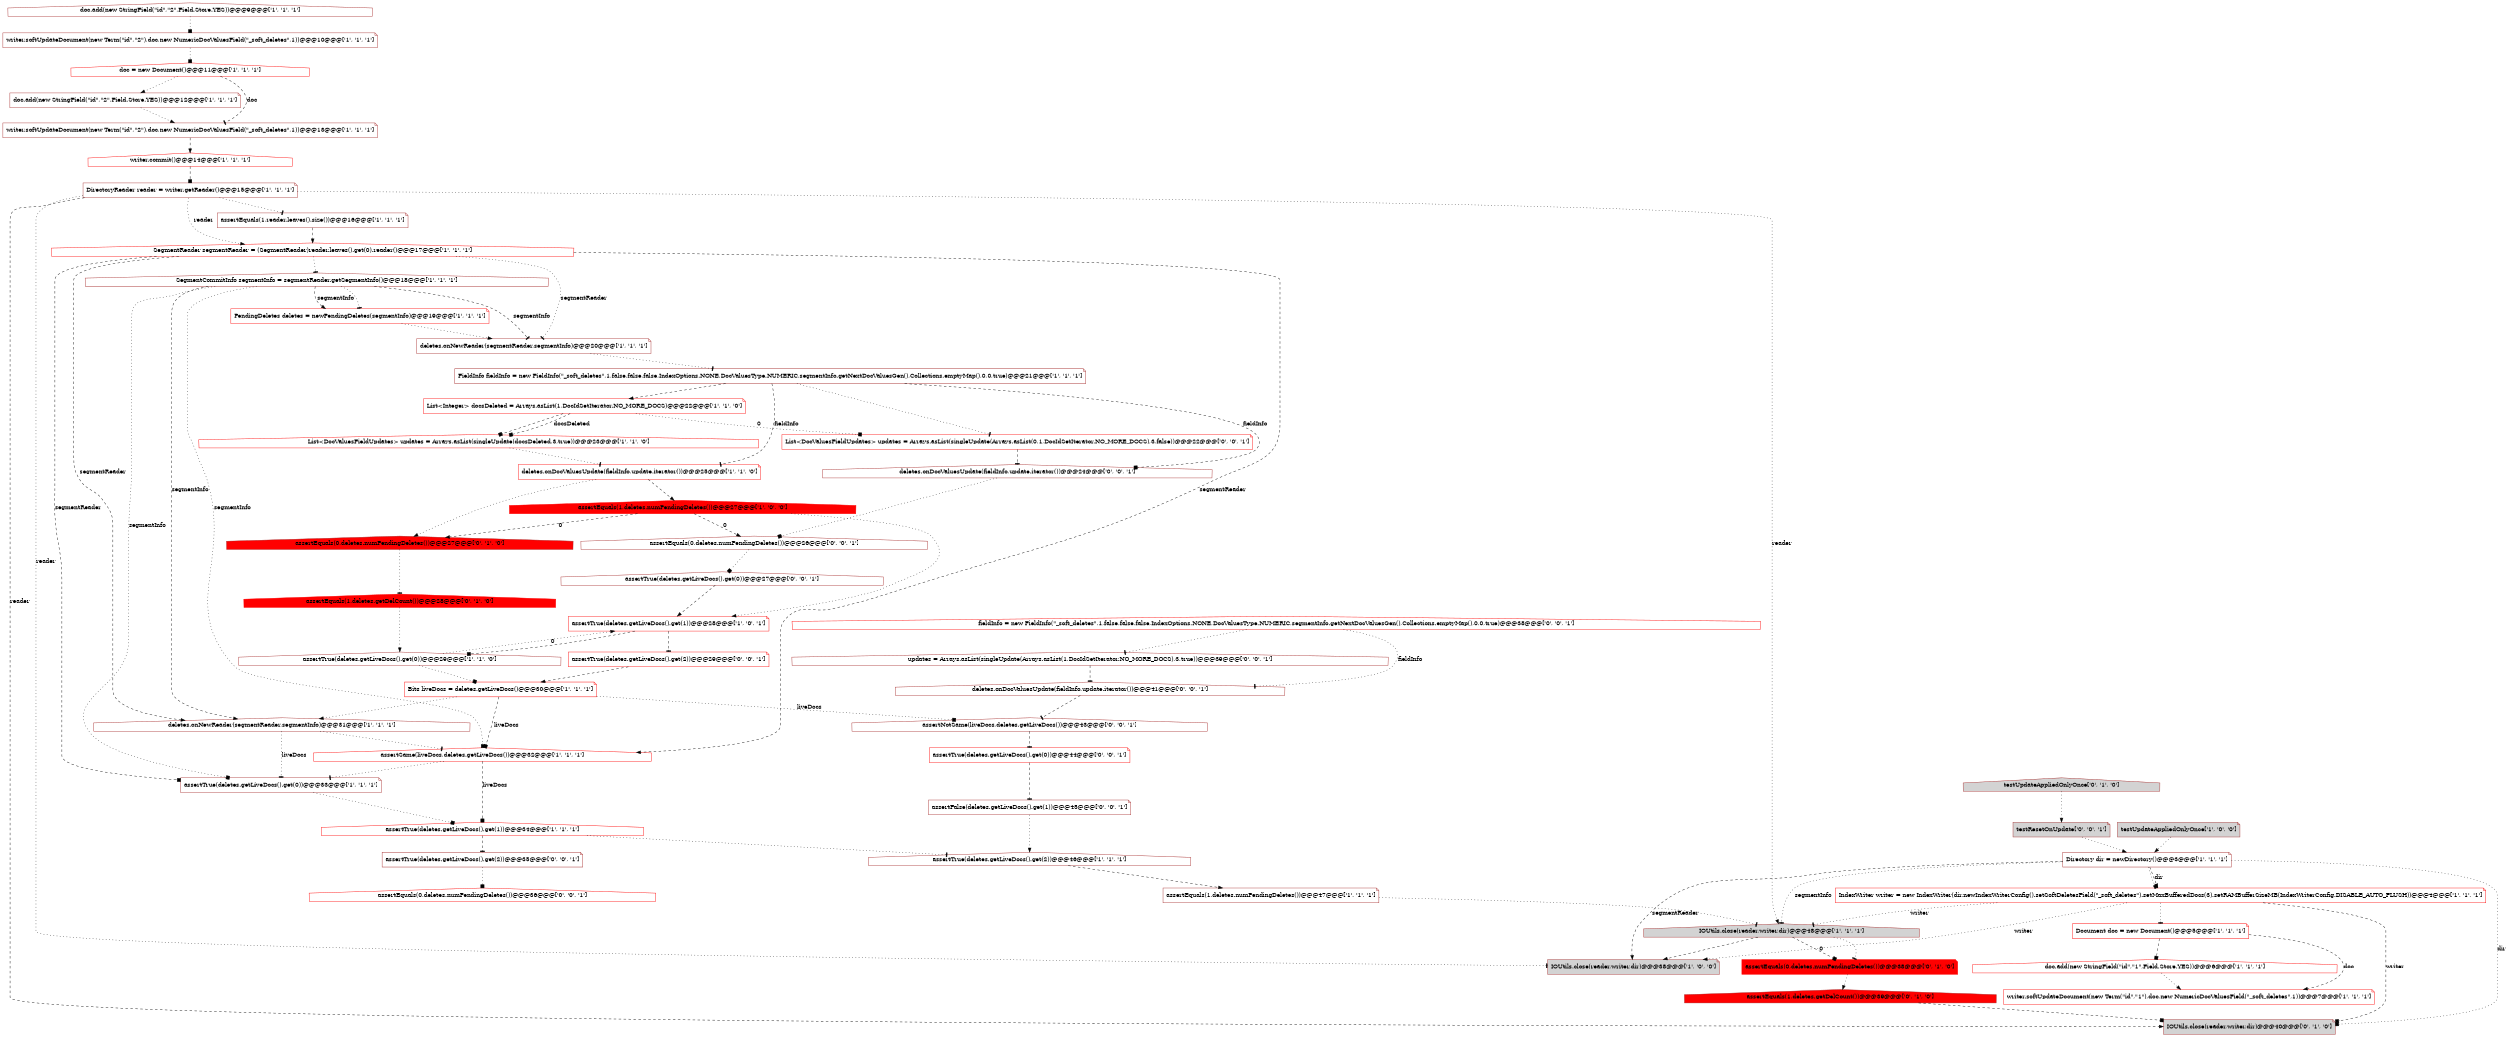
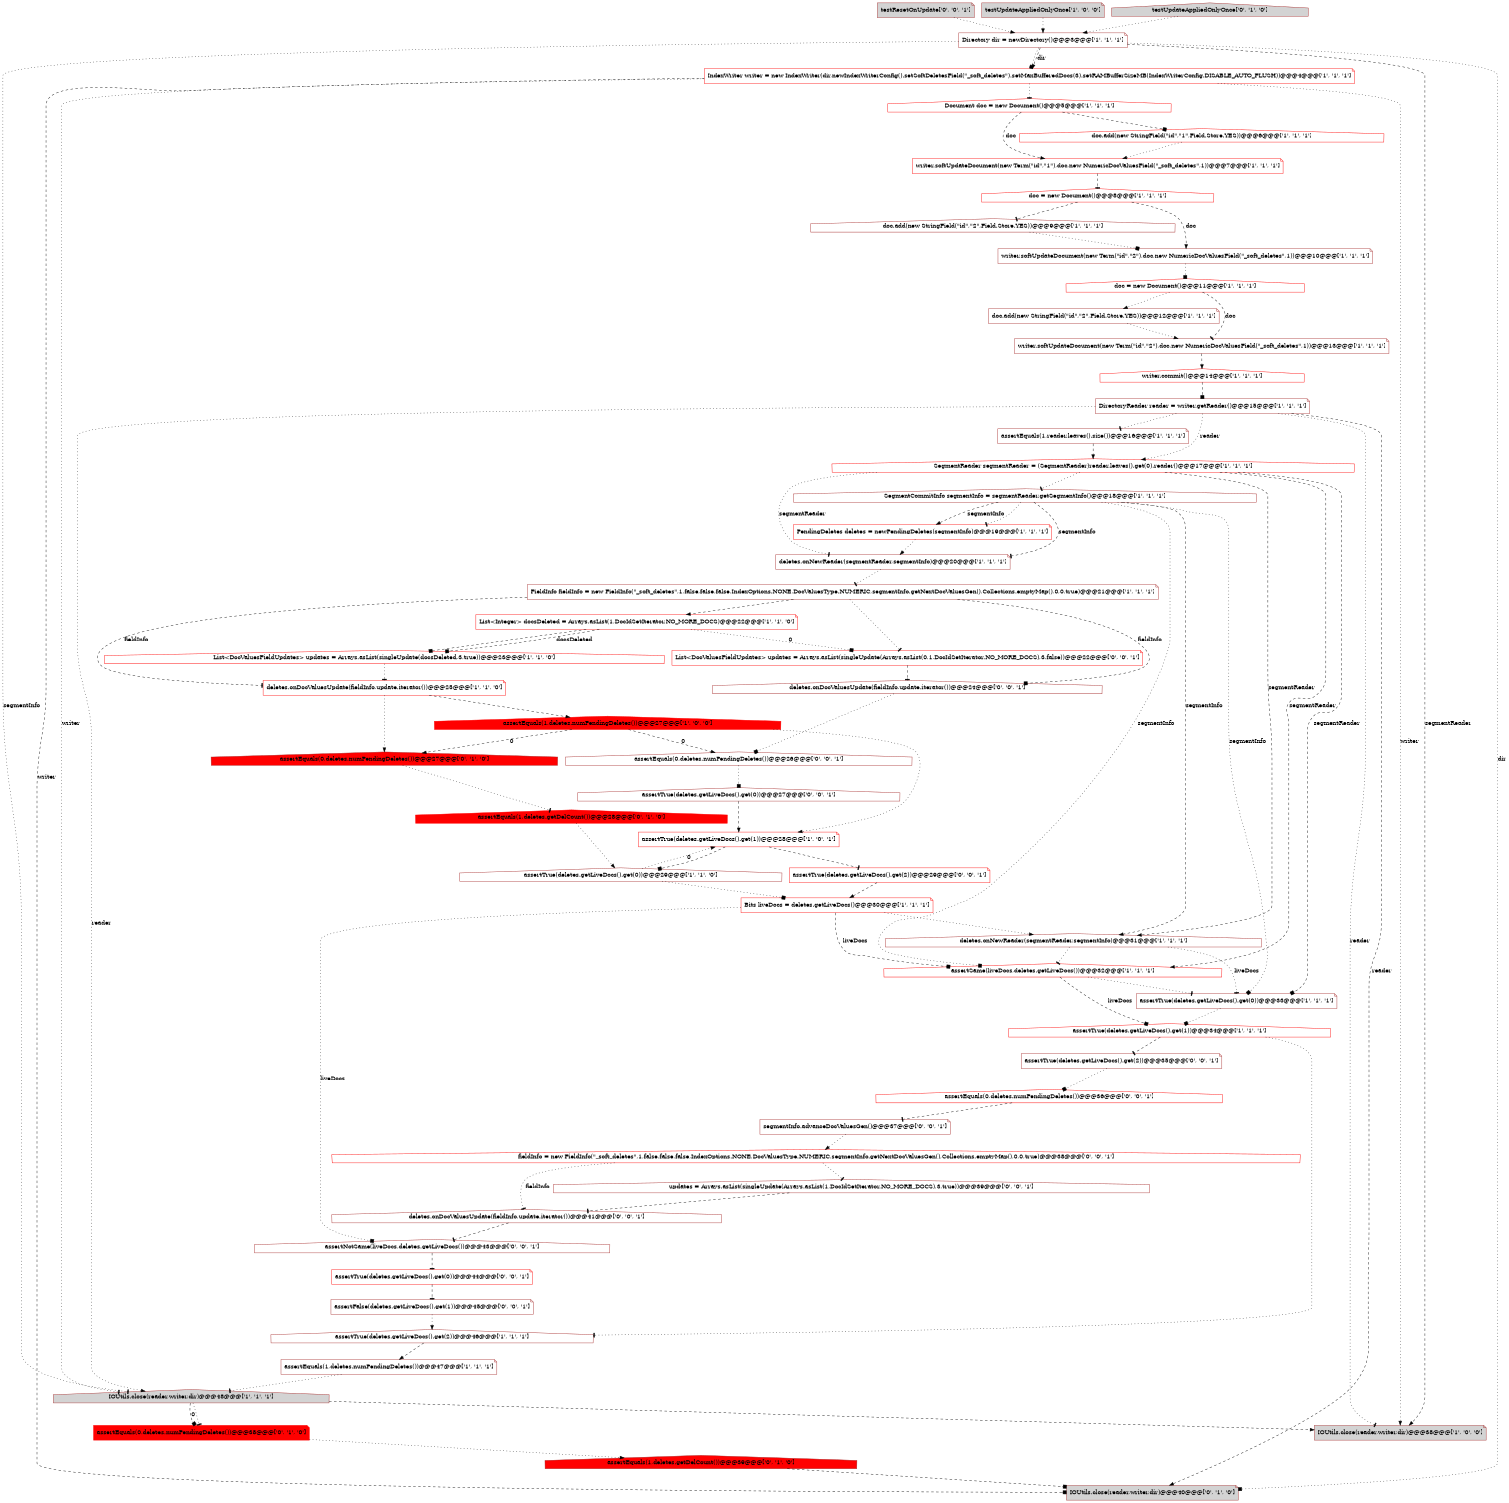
none -> (1098, 196)
(2062, 805) -> (1133, 24)
(2161, 931) -> (1029, 106)
none -> (855, 1127)
